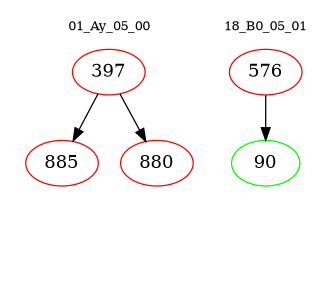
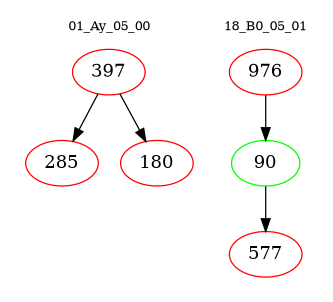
(266, 72) -> (266, 72)
(62, 163) -> (62, 163)
(157, 163) -> (157, 163)
none -> (266, 254)
